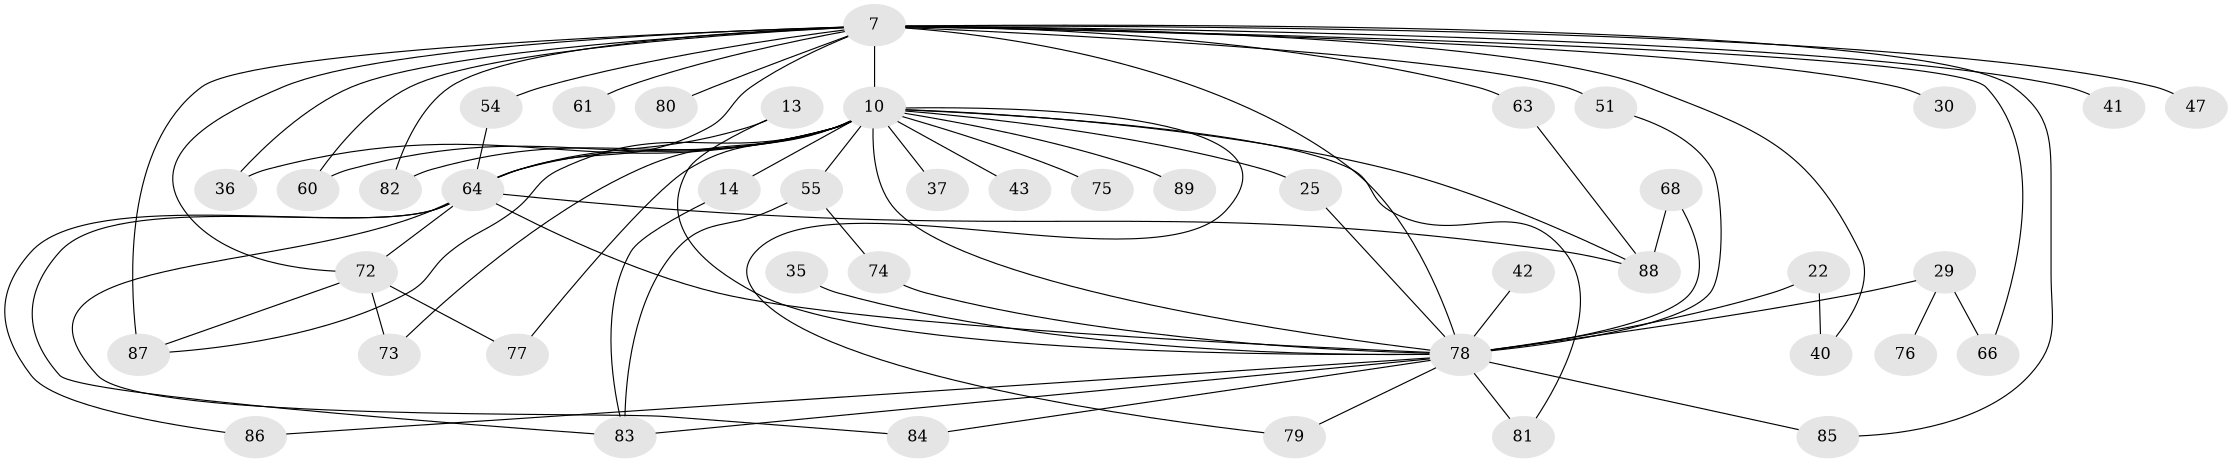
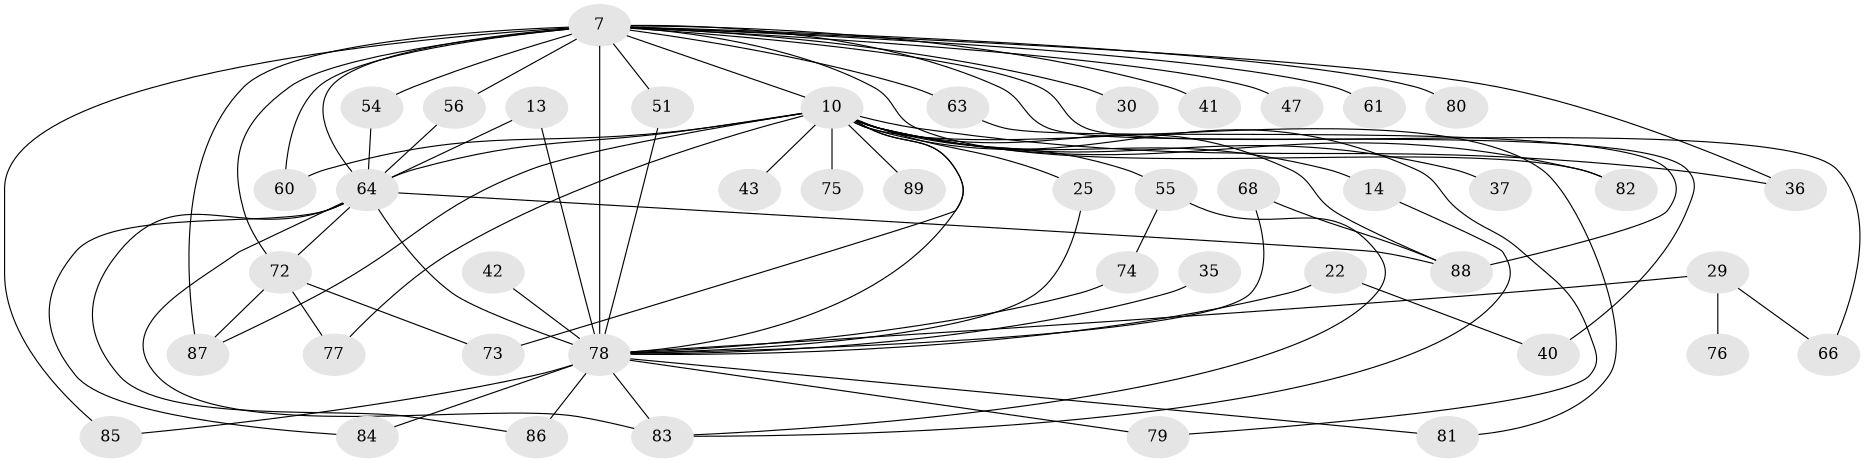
none -> (454, 108)
